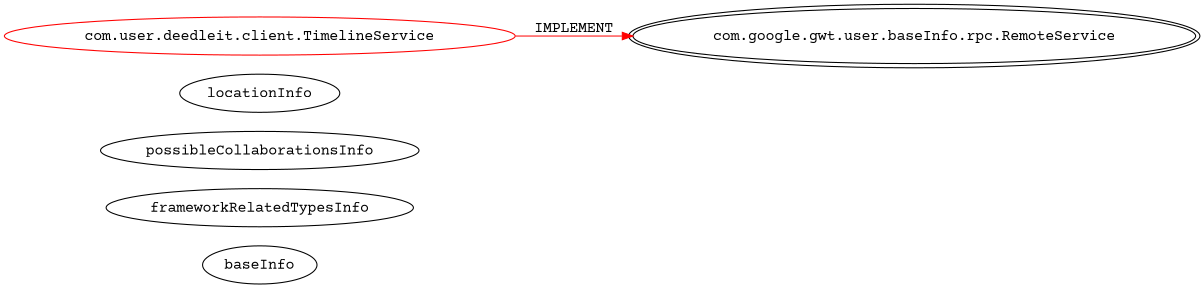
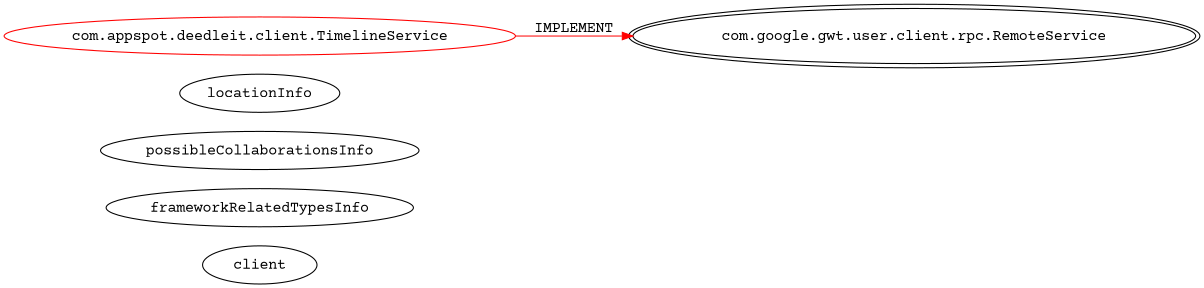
(260, 36) -> (260, 36)
(914, 36) -> (914, 36)
(260, 265) -> (260, 265)
